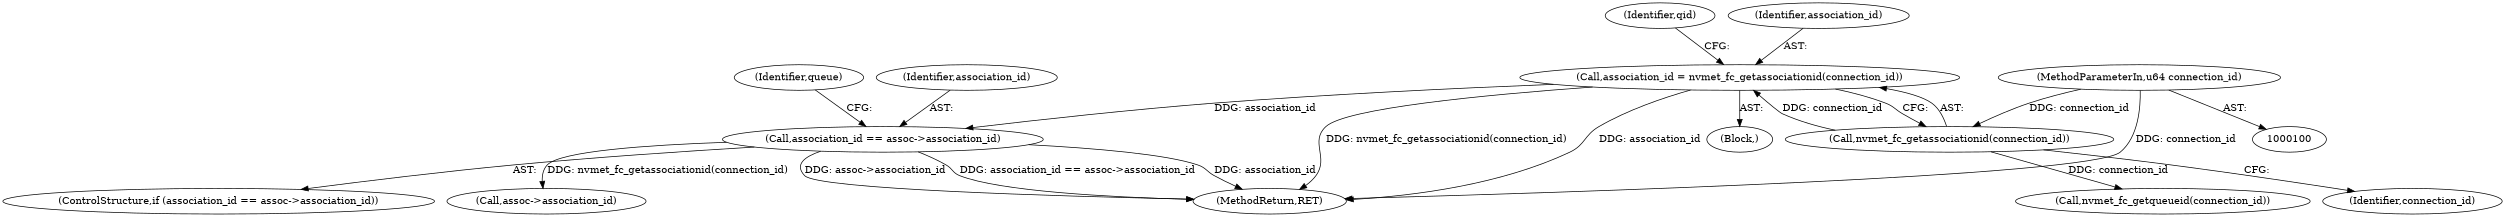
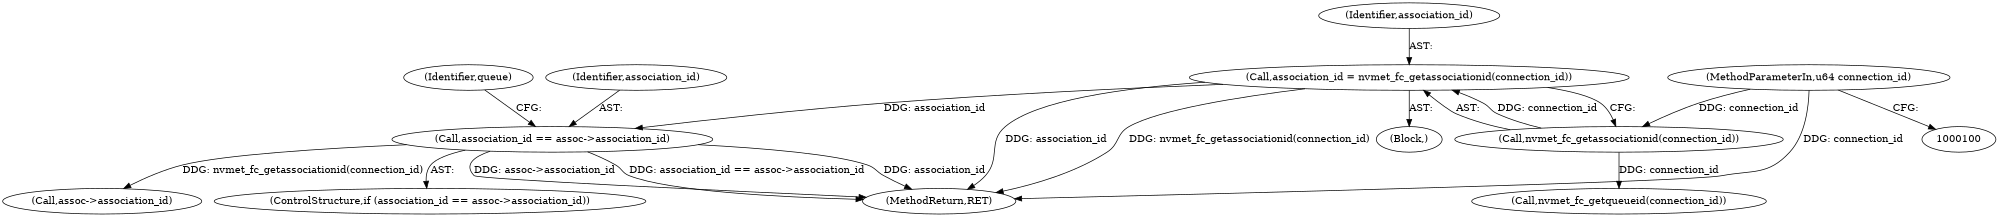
(1660, 16) -> none
(2237, 108) -> (1907, 108)
(2412, 201) -> none
